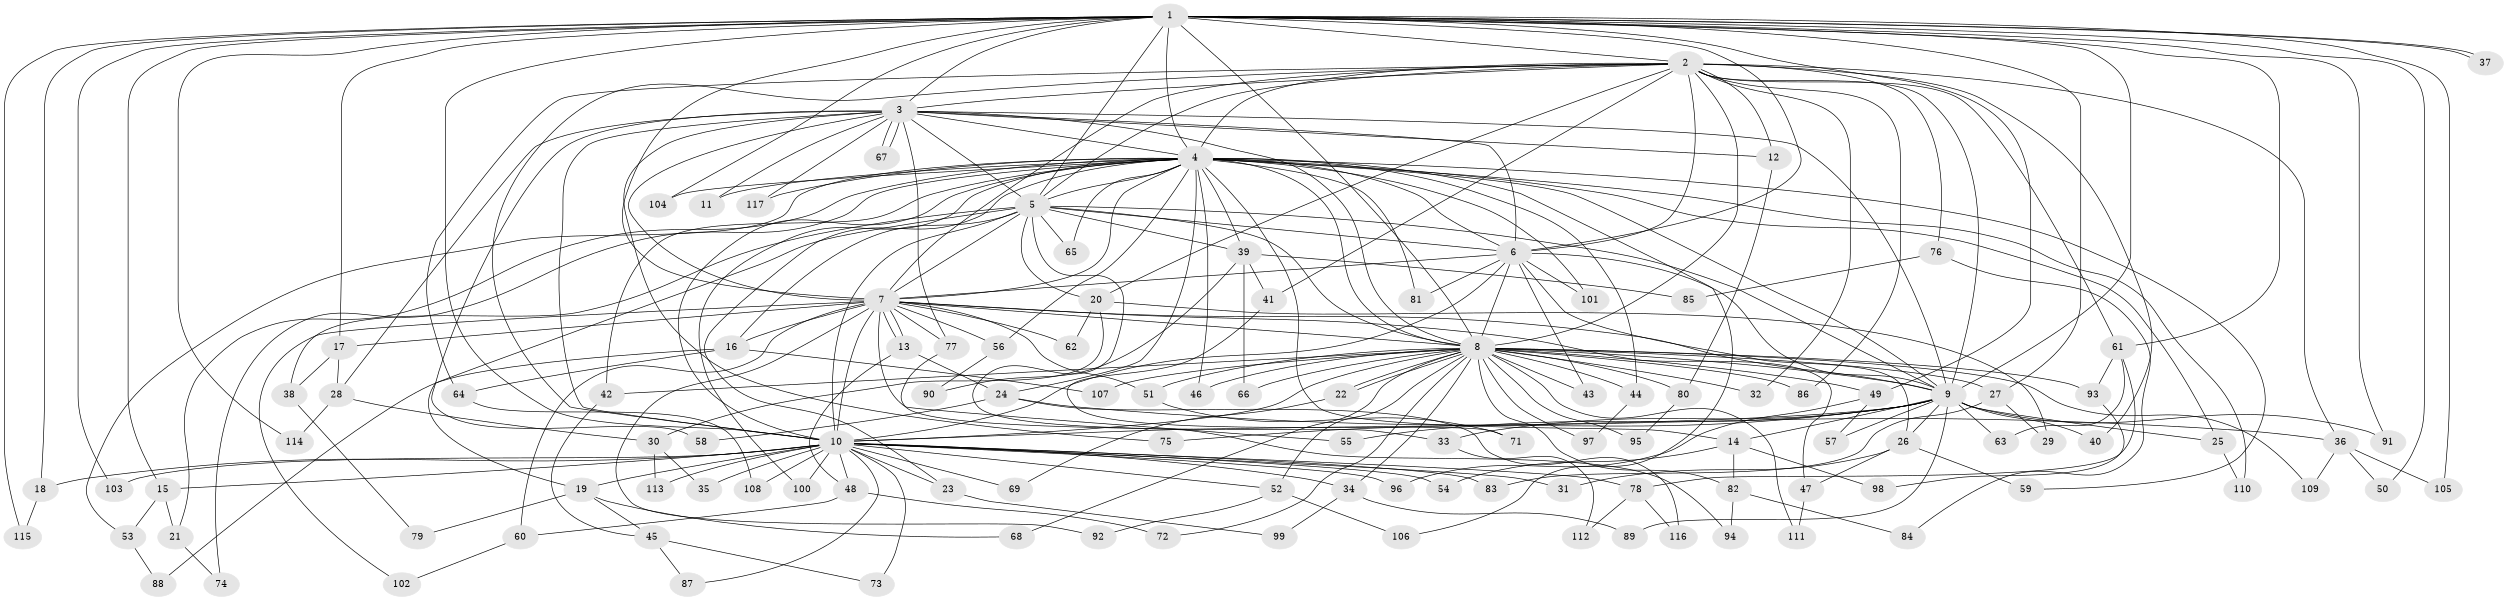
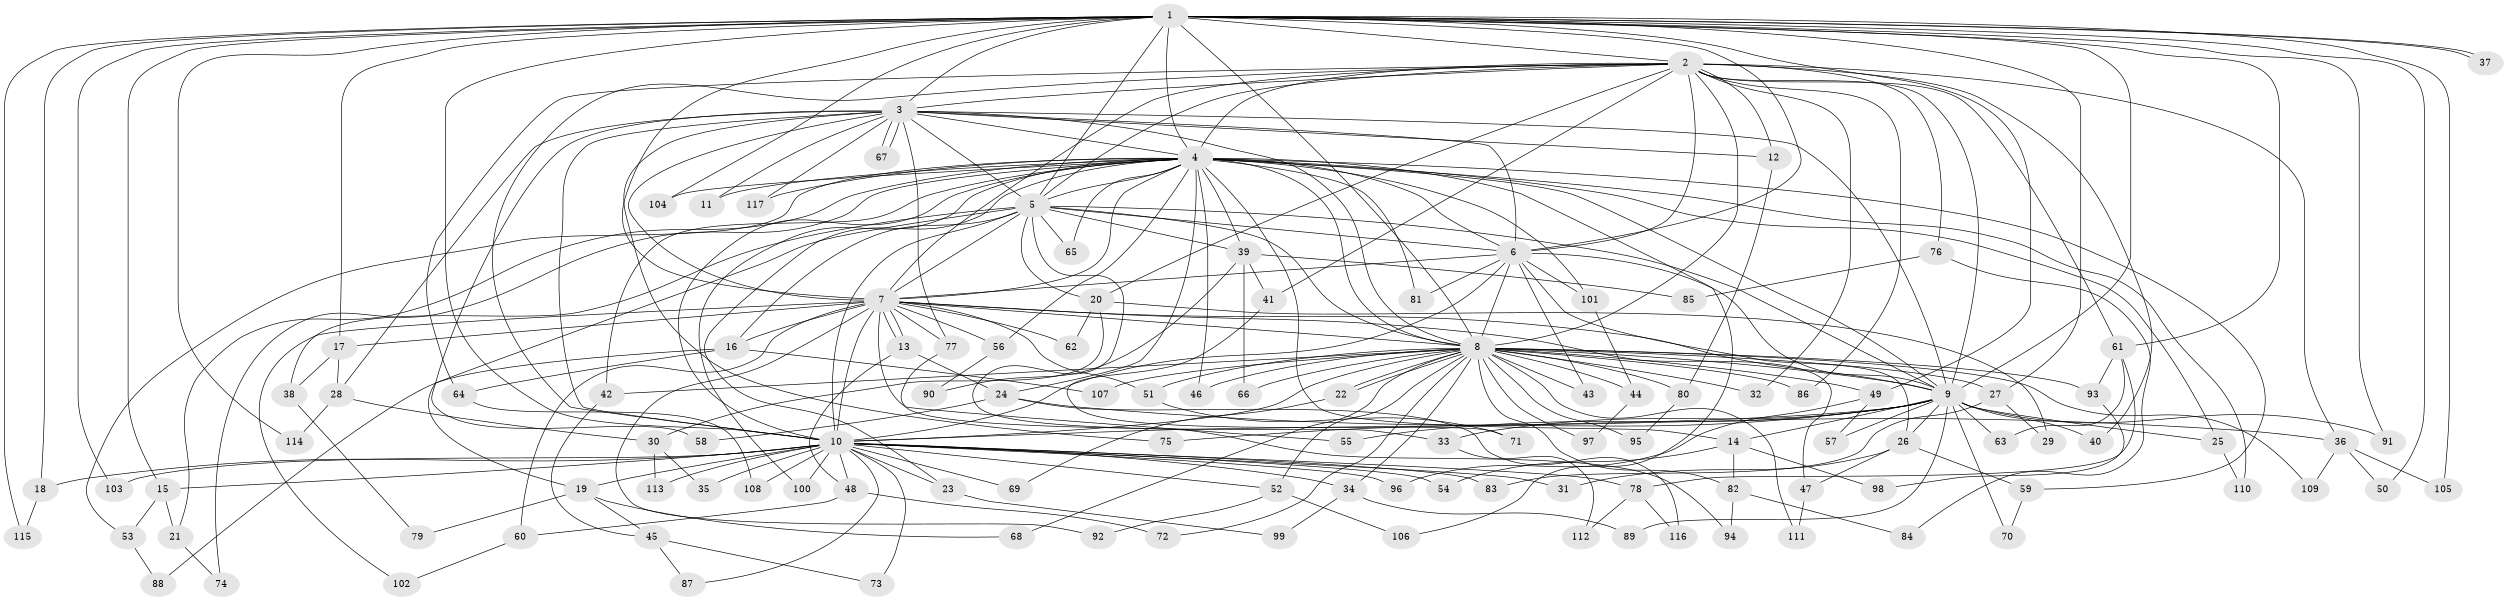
(1479, 193) -> (1612, 346)
none -> (2008, 537)
